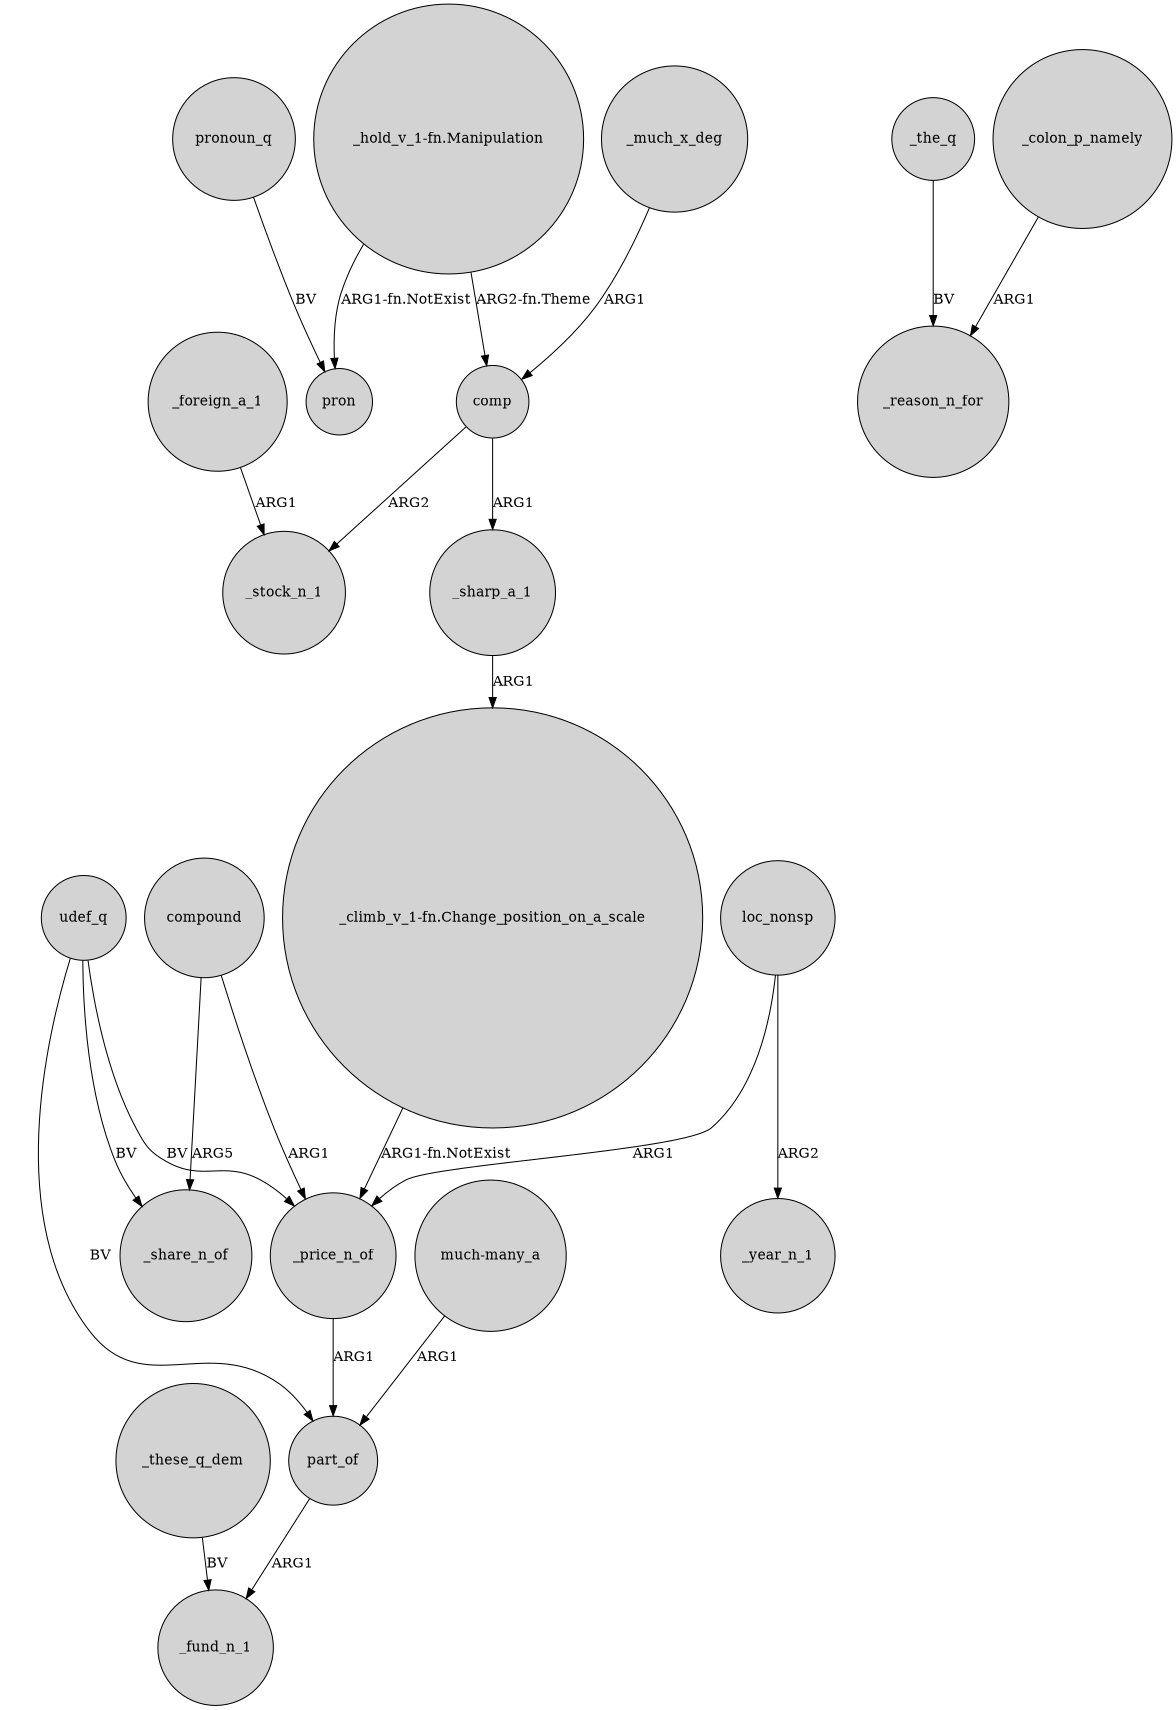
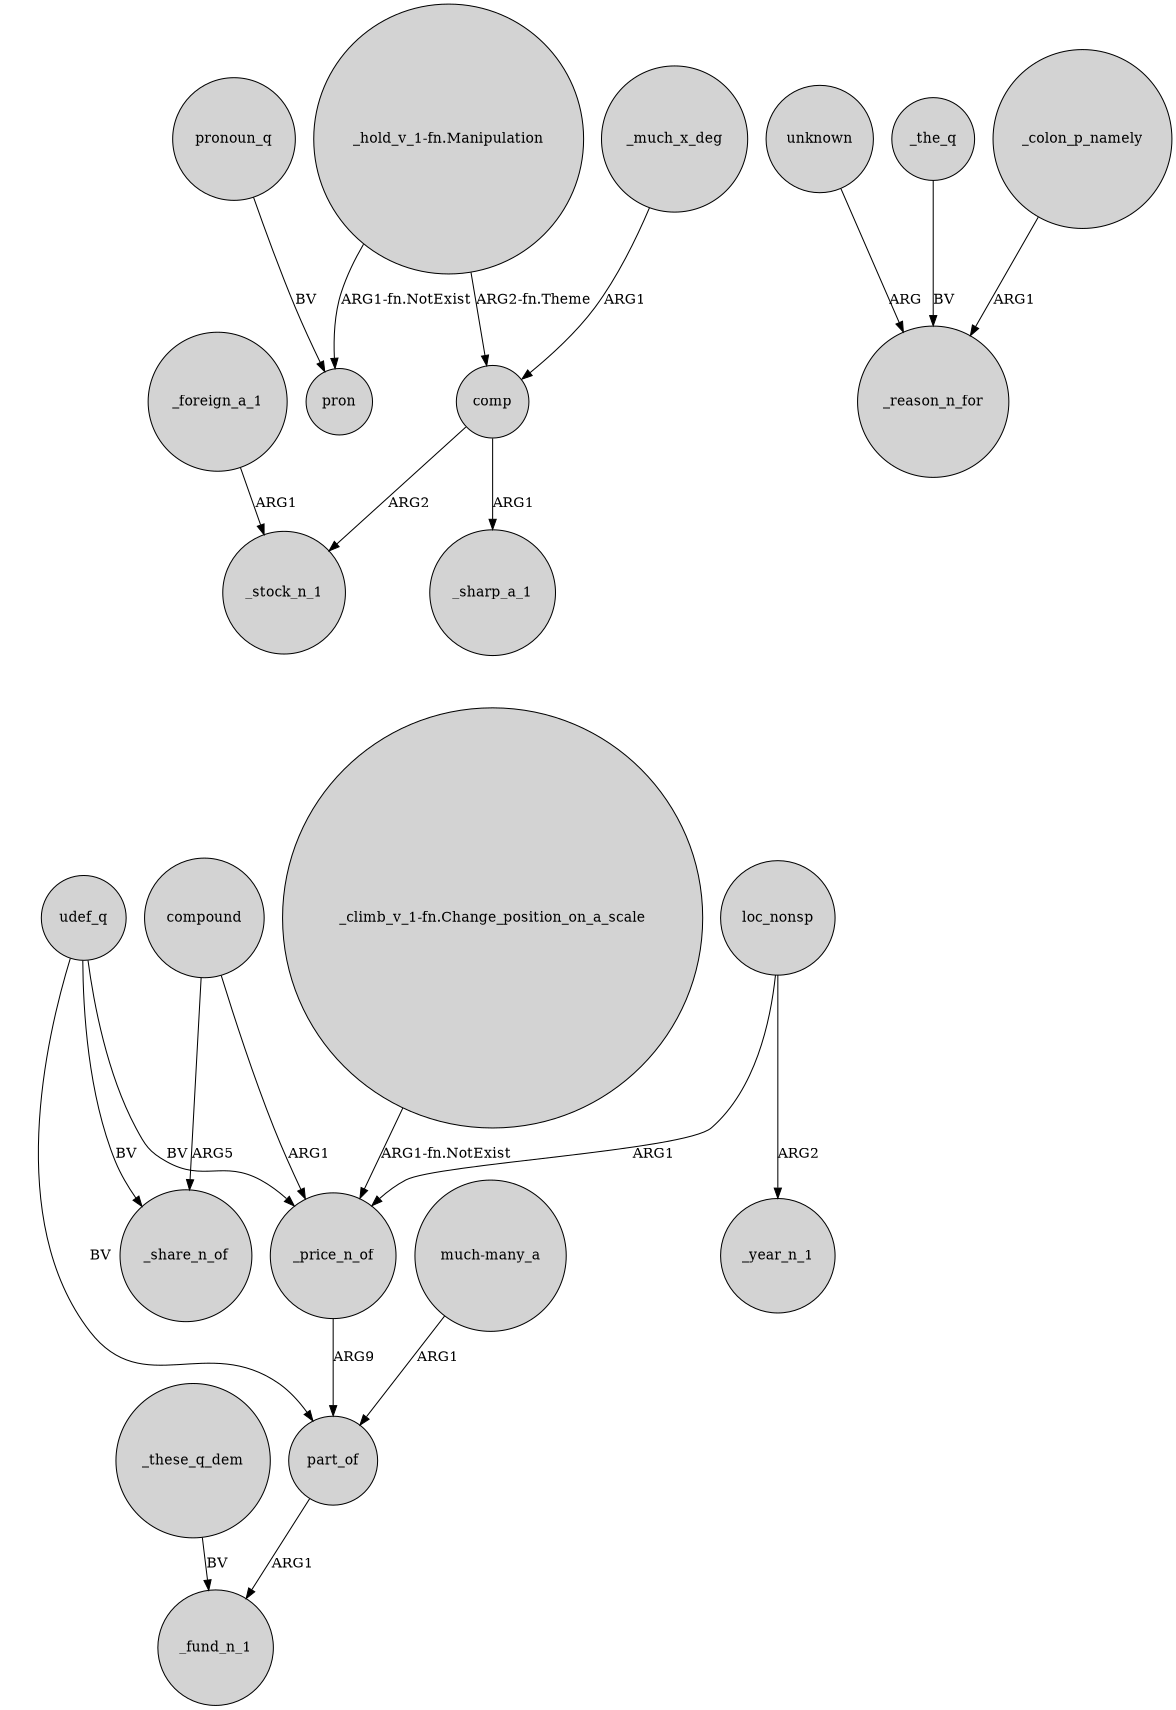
none -> (820, 139)
(493, 677) -> none
(354, 1358) -> (354, 1358)
